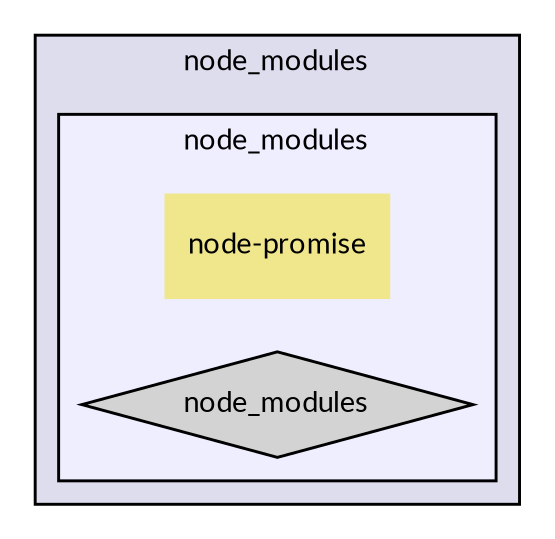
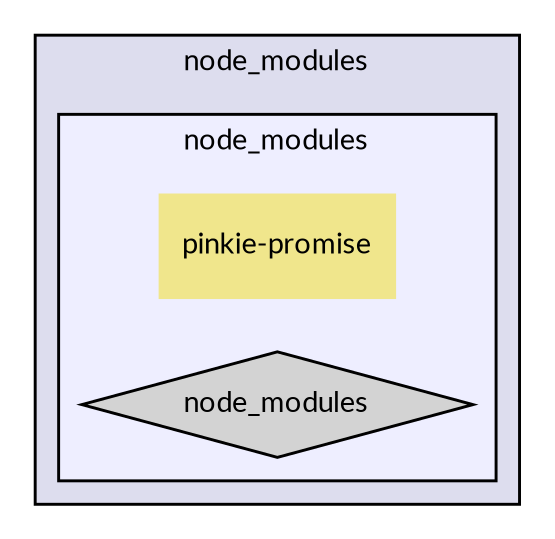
(277, 246) -> (277, 246)
